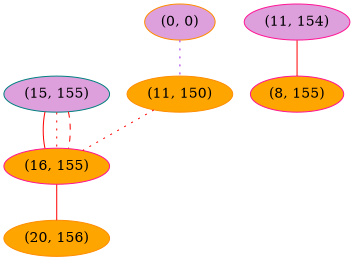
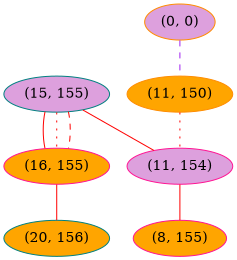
(180, 58) -> (180, 58)
none -> (118, 130)
(118, 130) -> (180, 130)
(57, 238) -> (57, 238)
